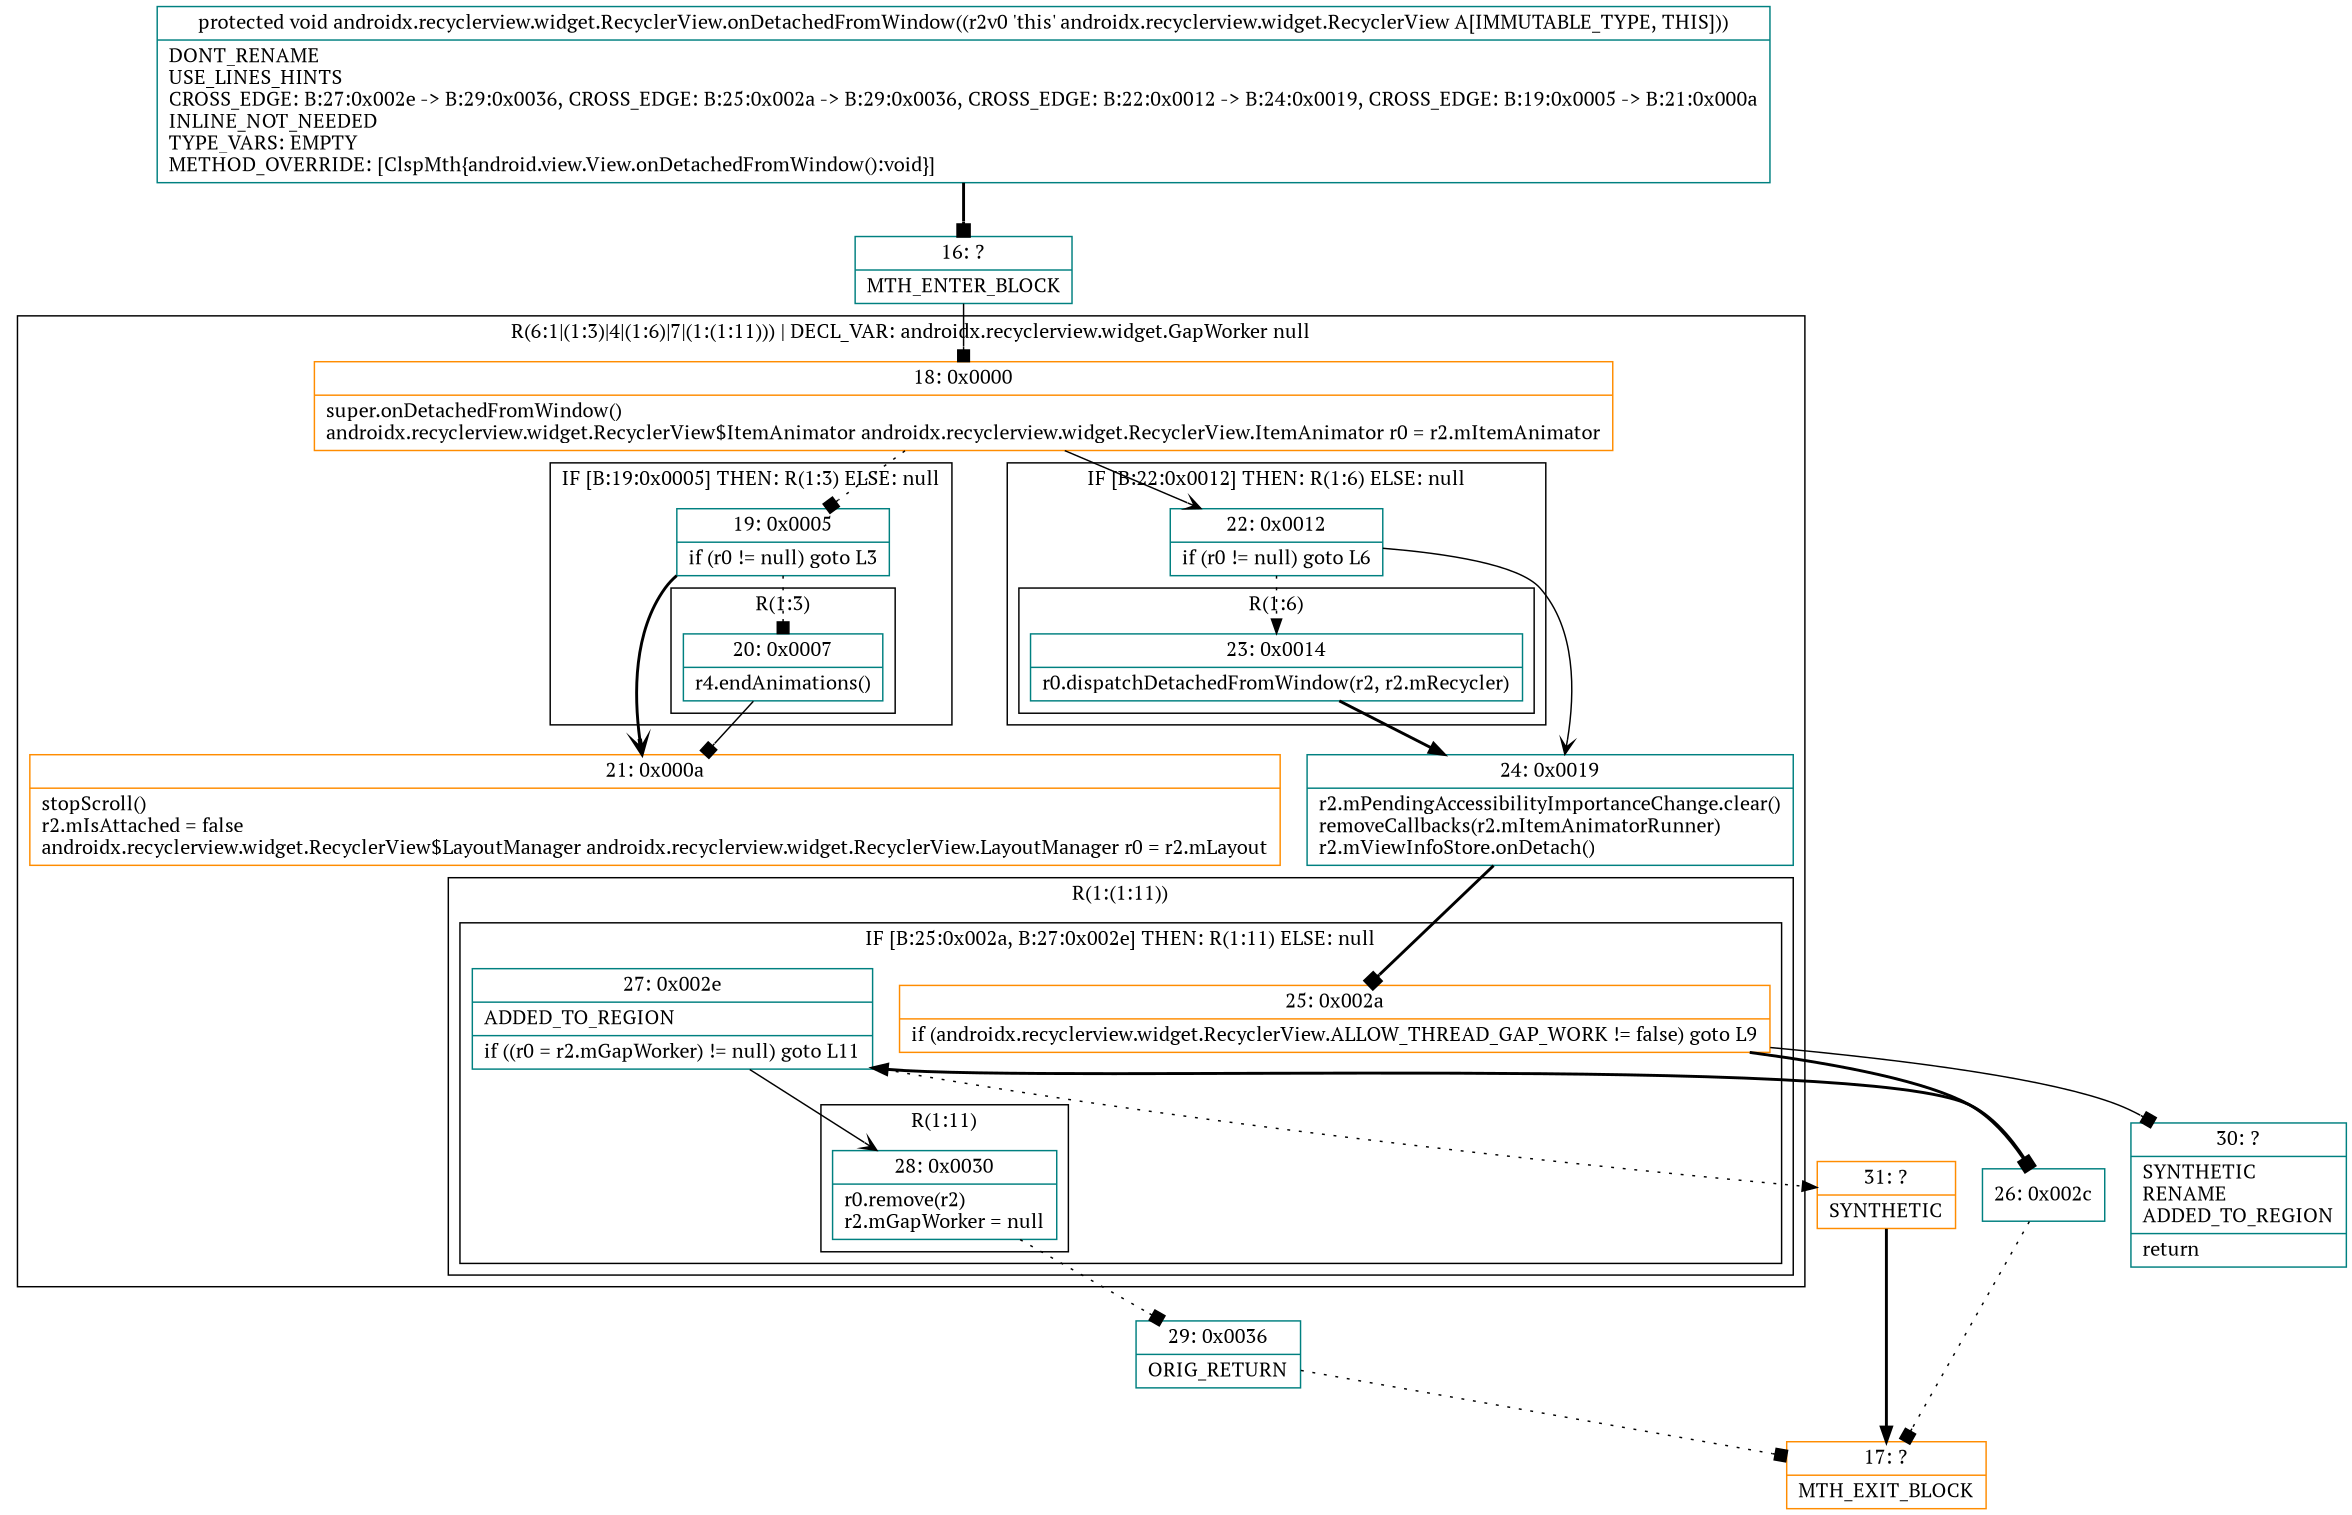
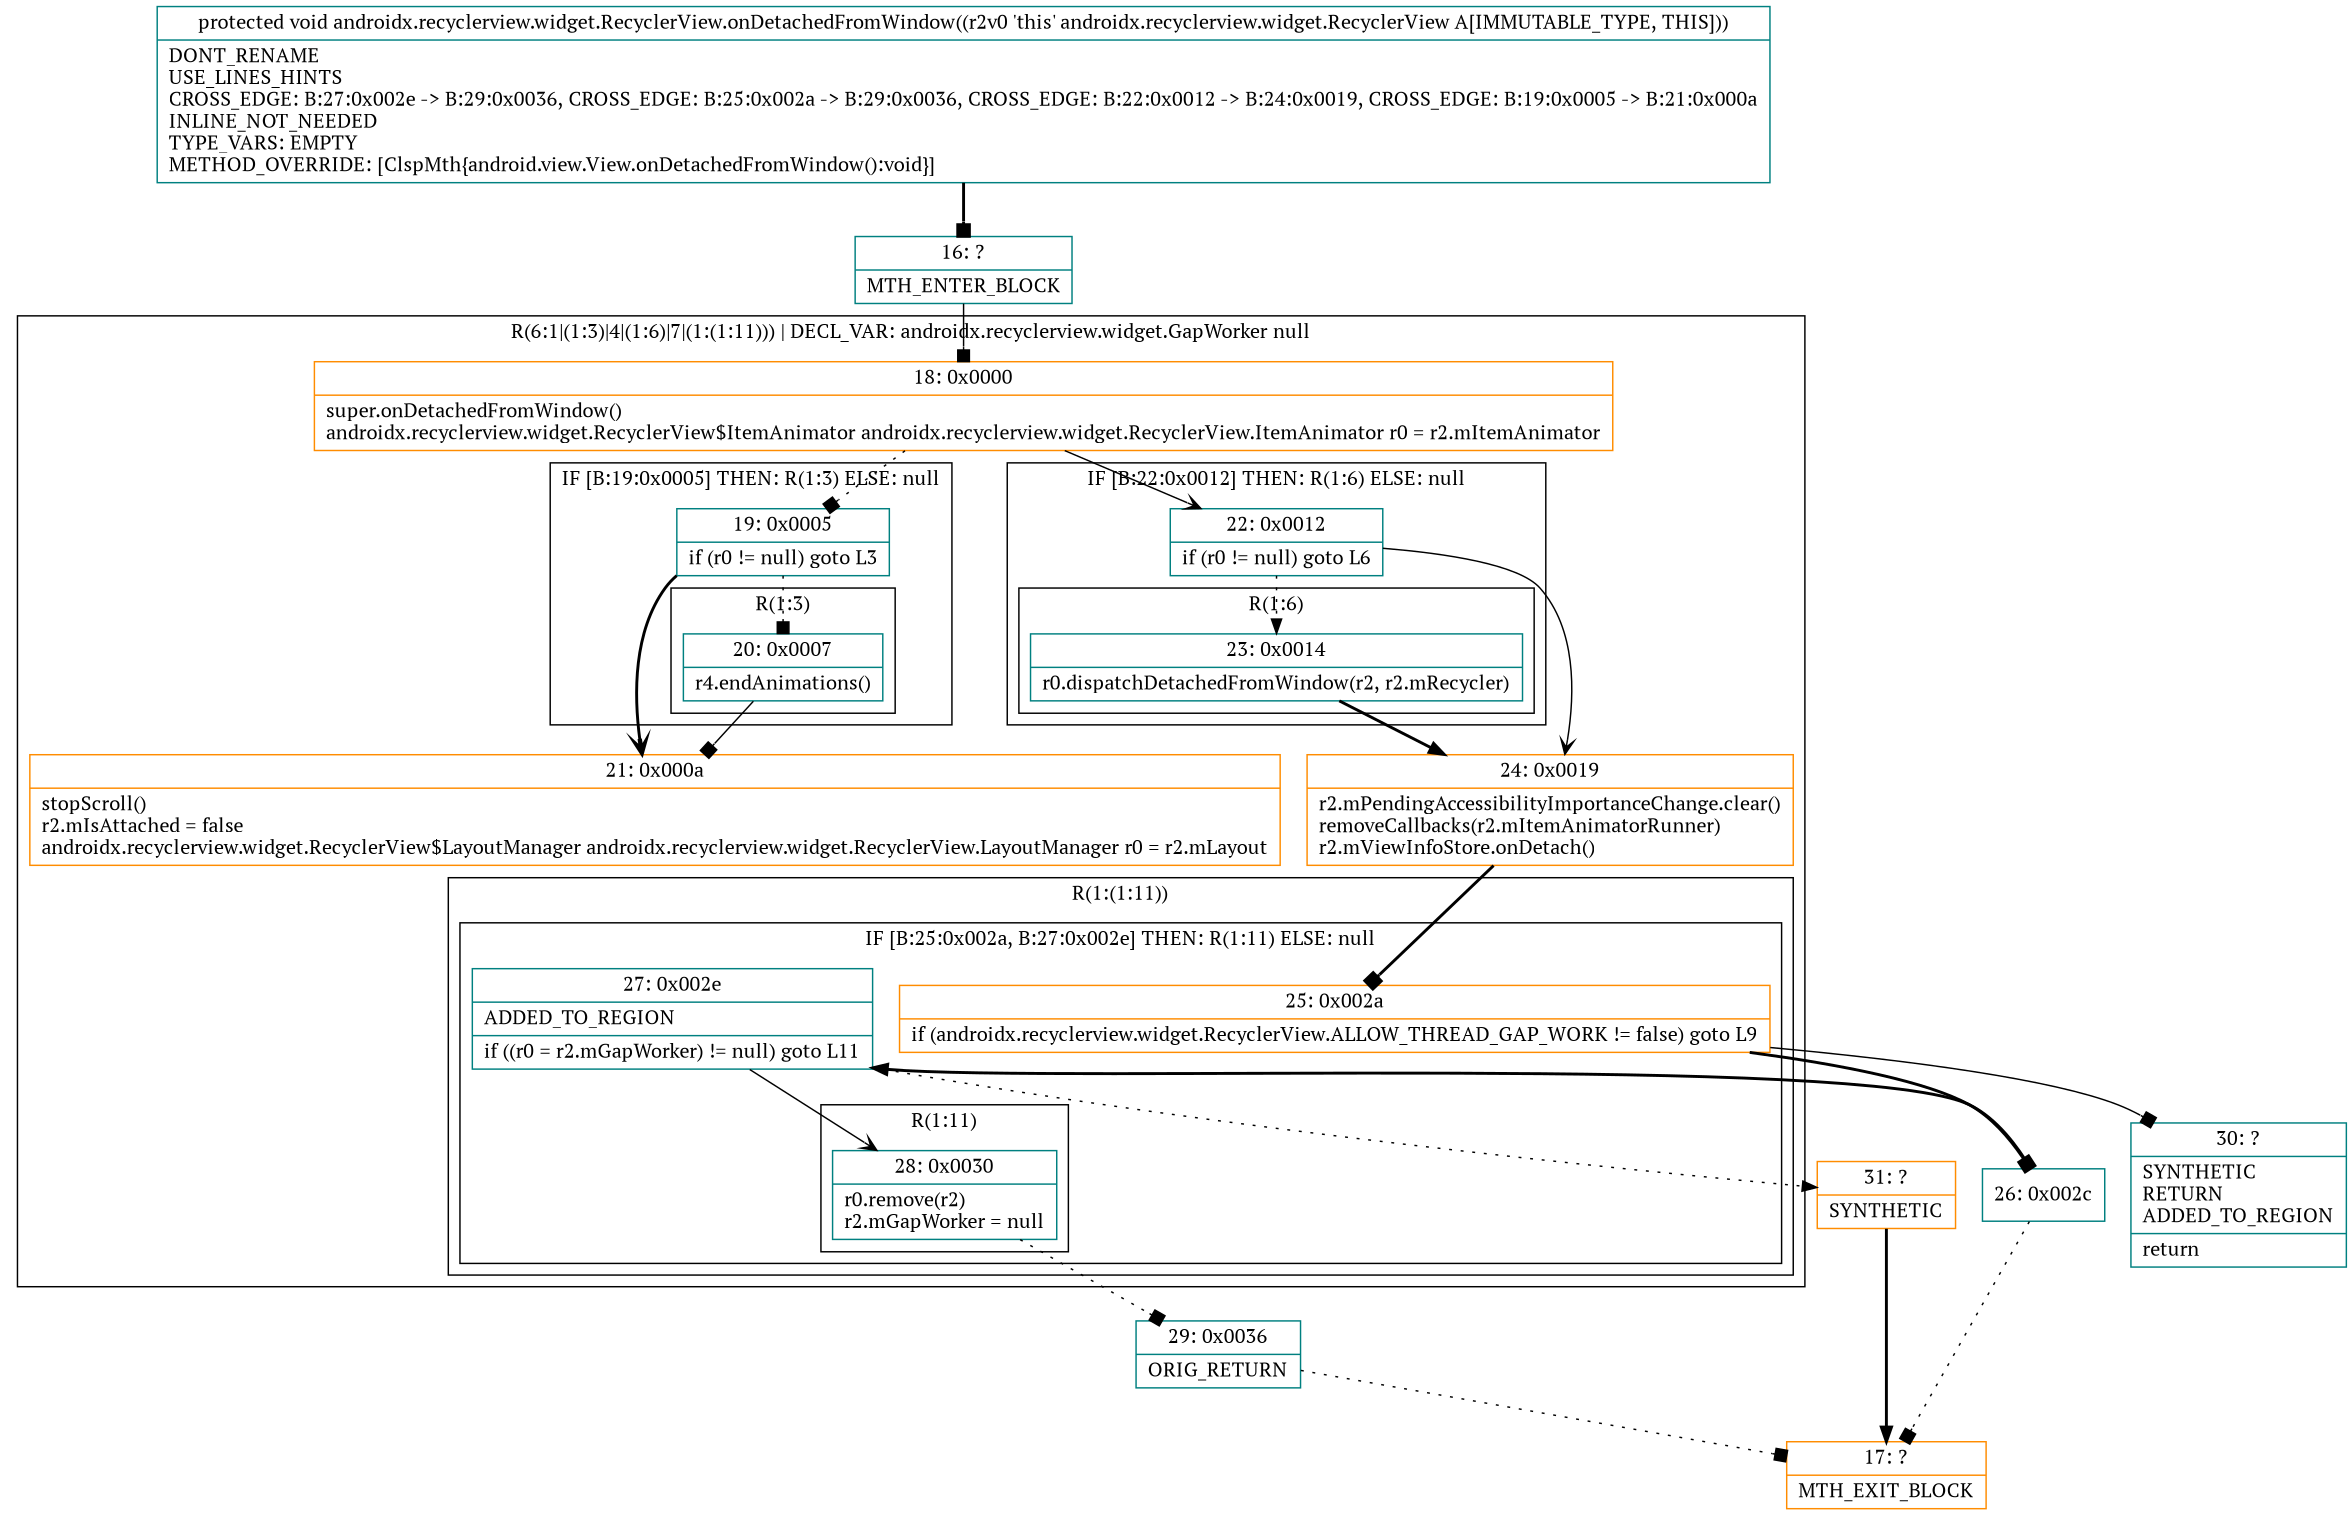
(1550, 810) -> (1550, 810)
(2185, 1194) -> (2183, 1194)
